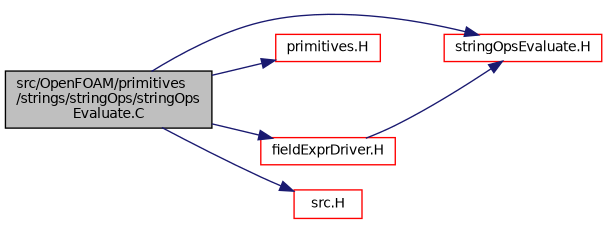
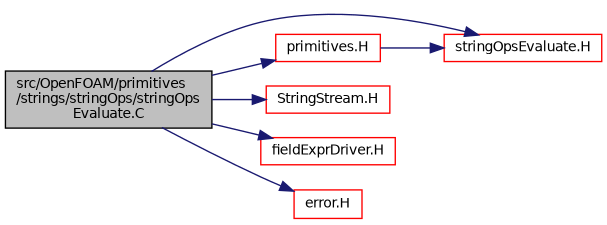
none -> (328, 100)
(430, 107) -> (405, 48)
(328, 204) -> (328, 204)
